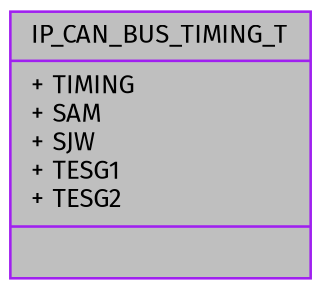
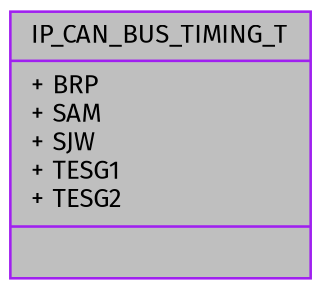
(83, 85) -> (66, 85)
